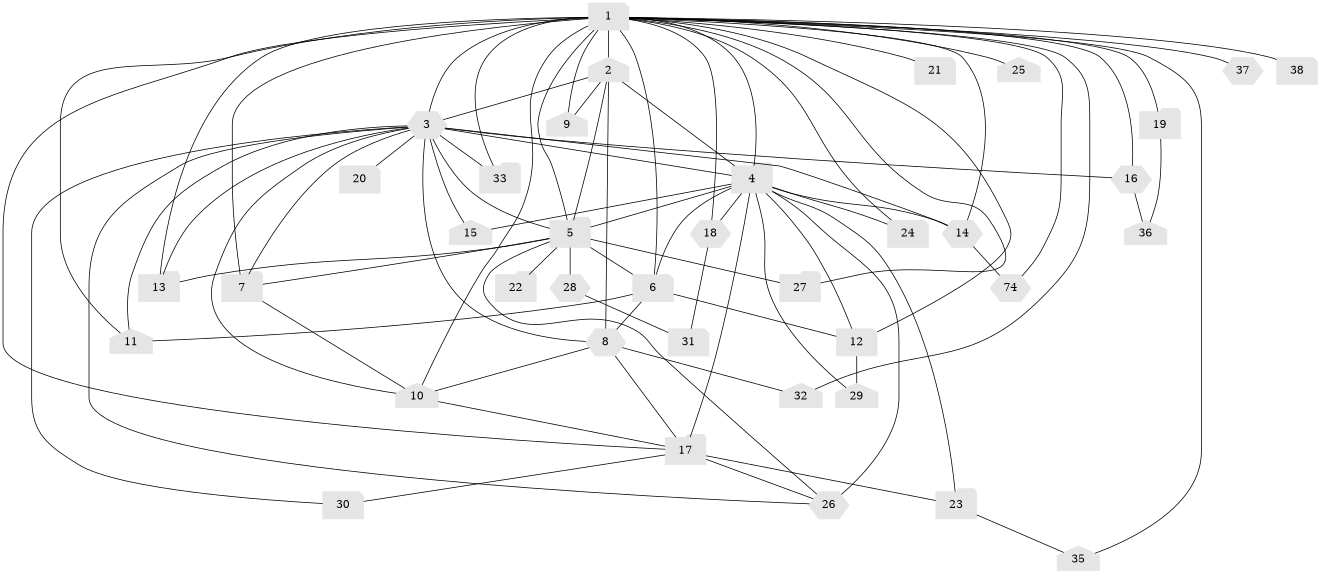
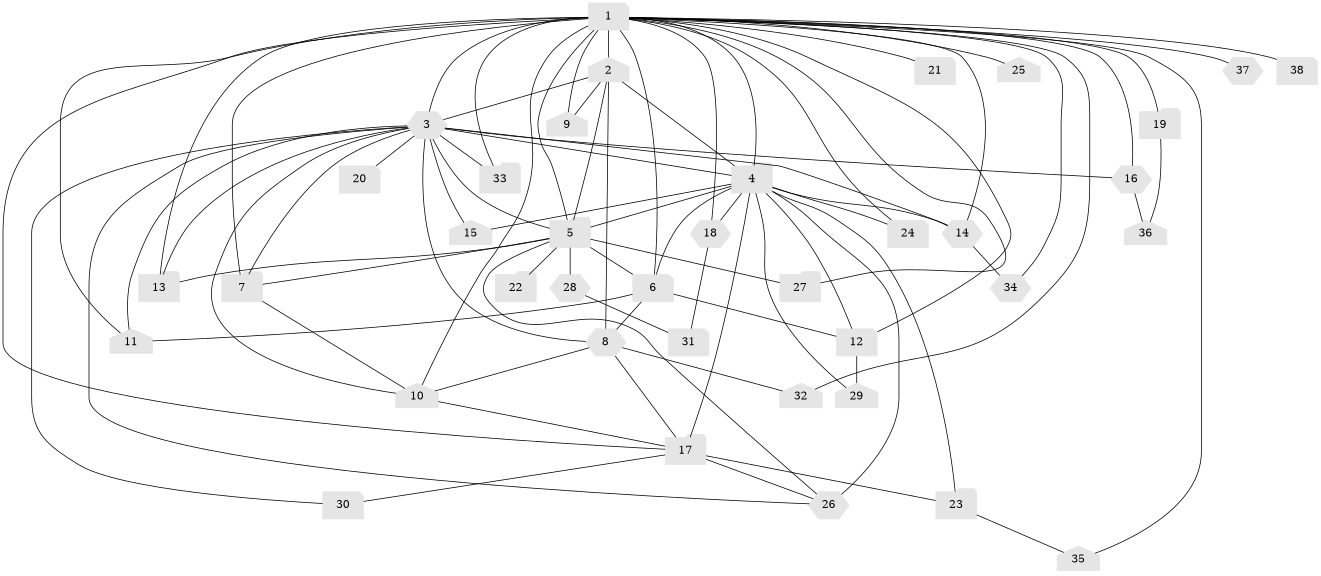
(1011, 288) -> (1011, 288)
